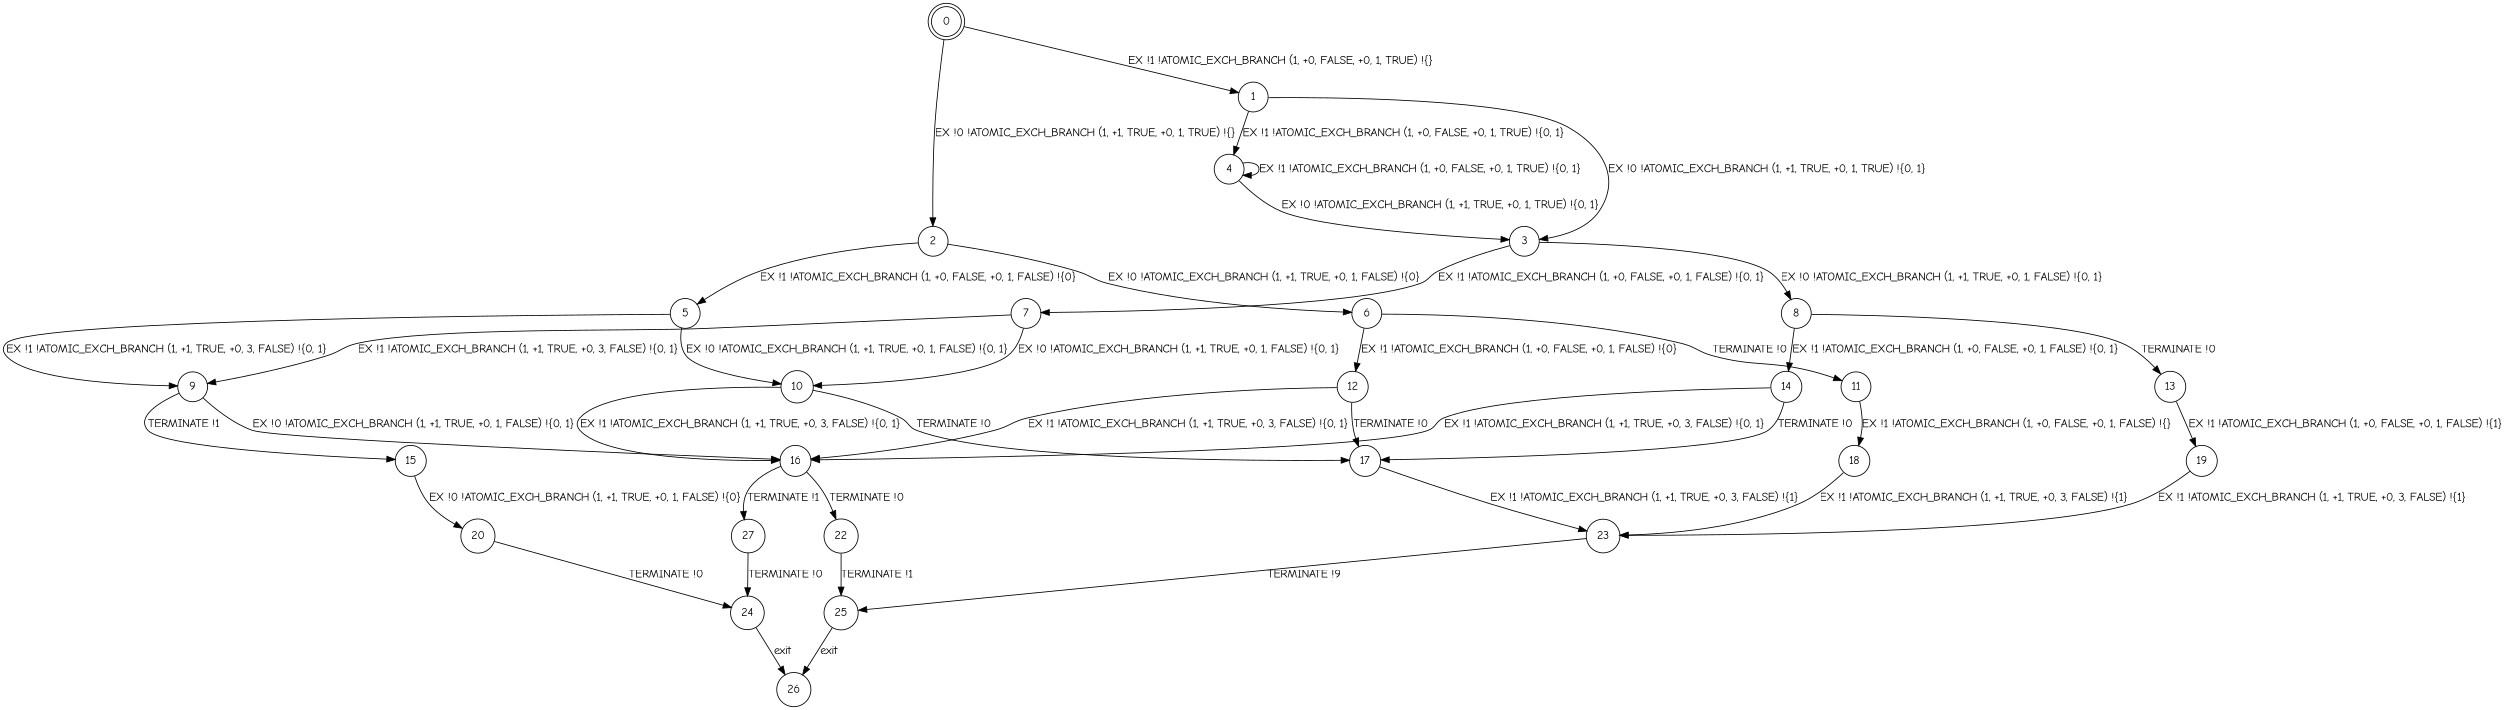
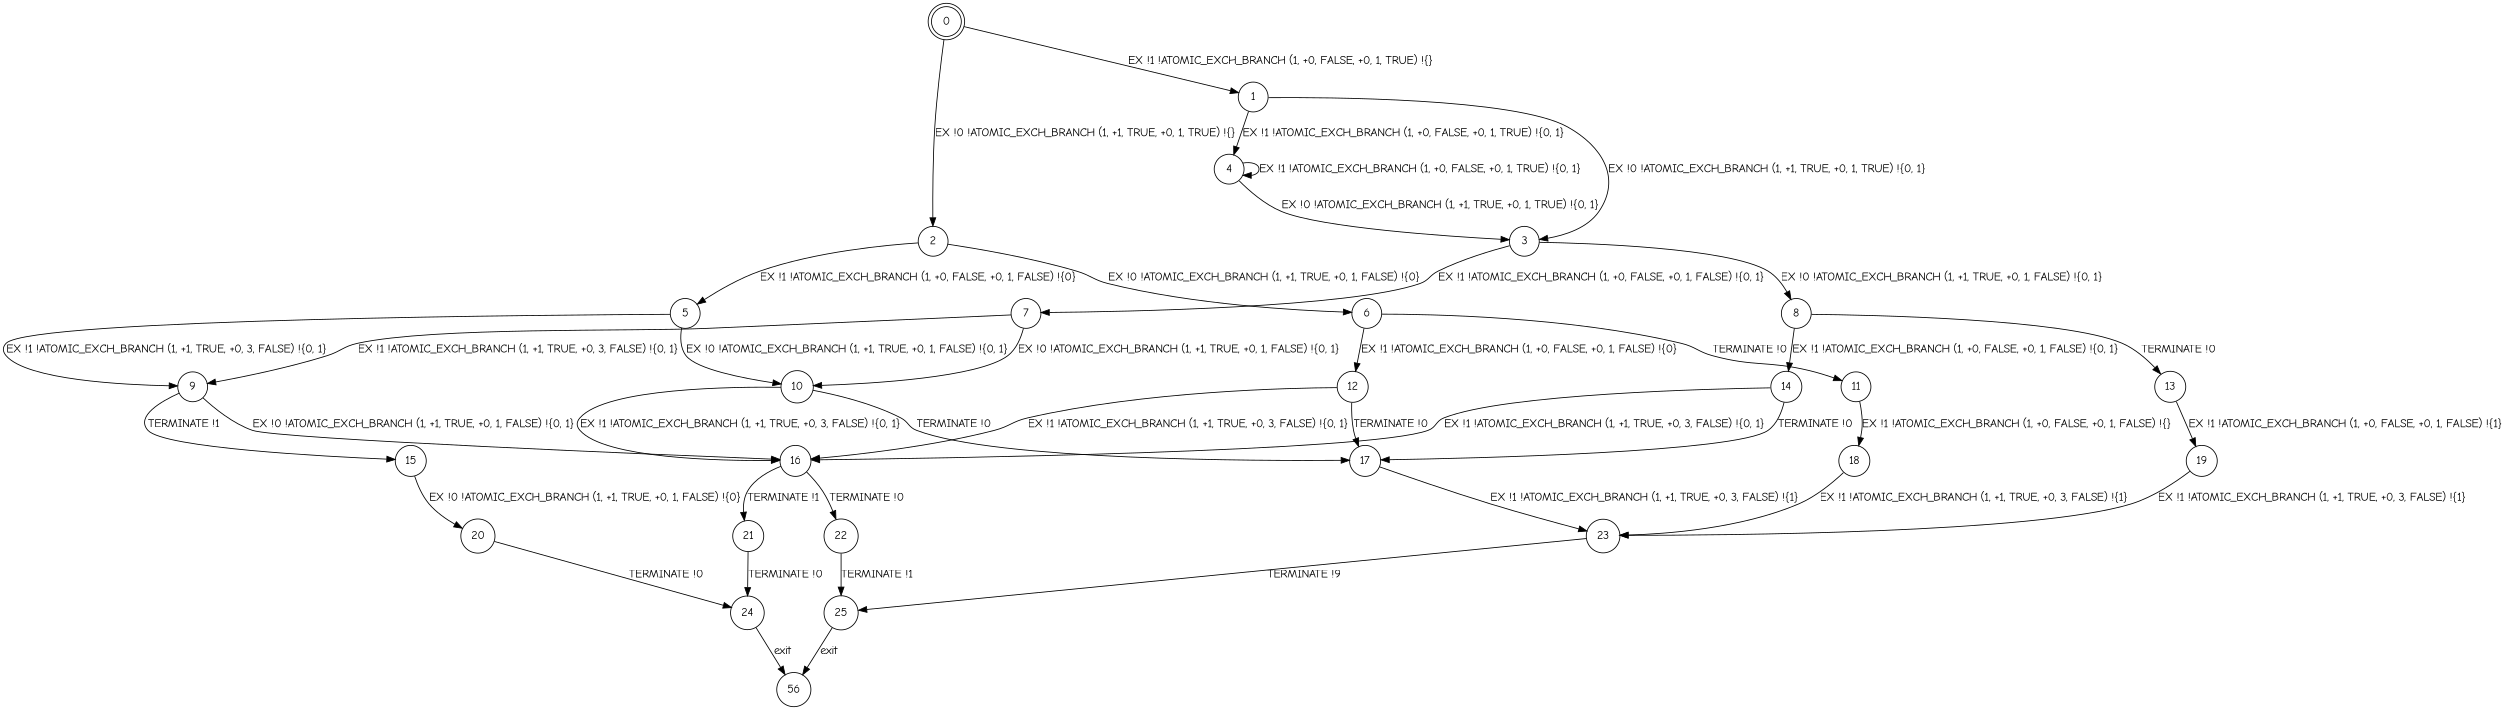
(748, 536) -> (748, 536)
(794, 690) -> (794, 690)
